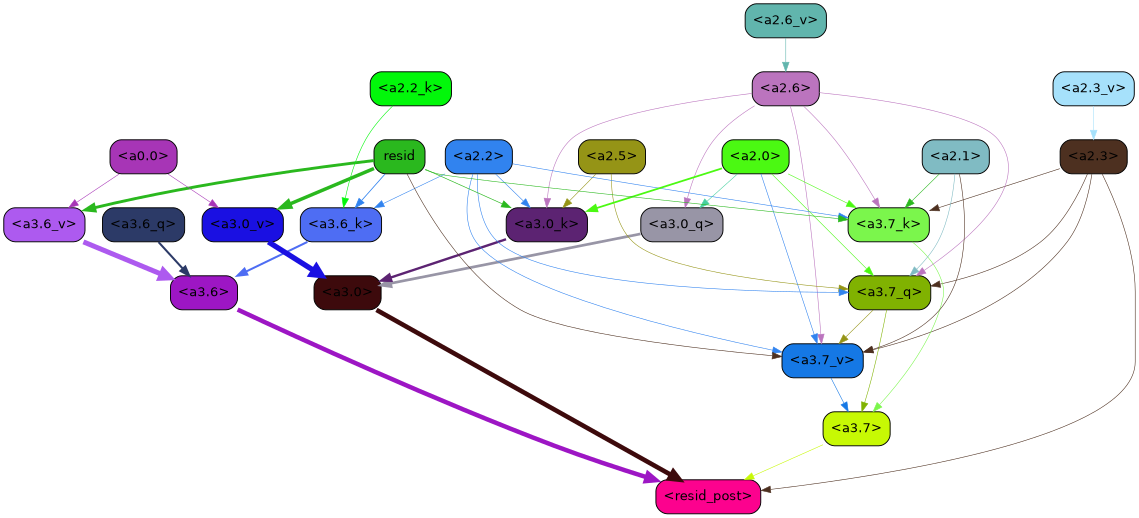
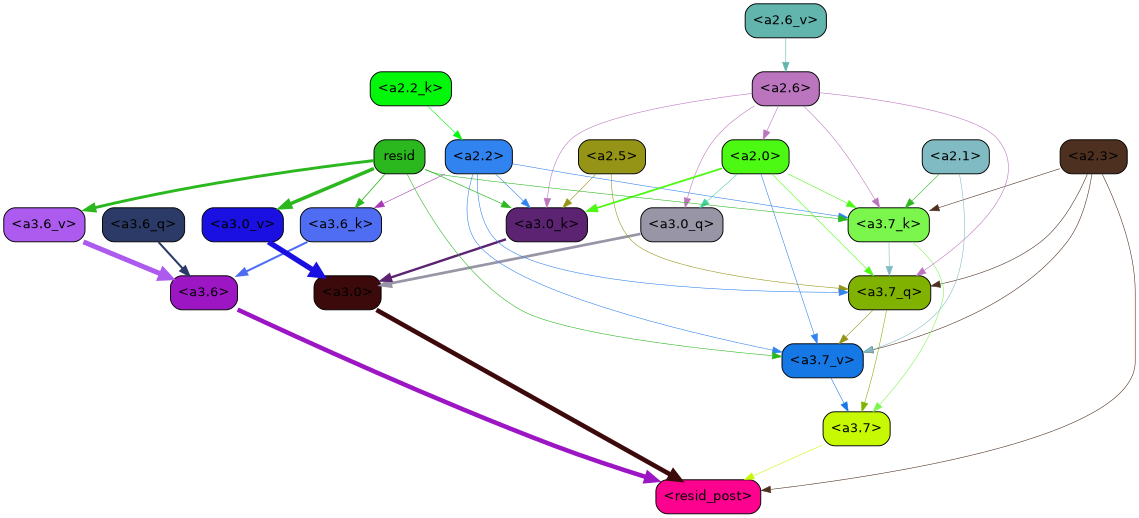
(1094, 89) -> none
(361, 148) -> (441, 119)
(144, 157) -> none
(373, 187) -> (373, 187)
(409, 191) -> (409, 191)
(810, 225) -> (773, 119)
(945, 225) -> (889, 254)
(953, 288) -> (953, 288)
(557, 323) -> (557, 323)
